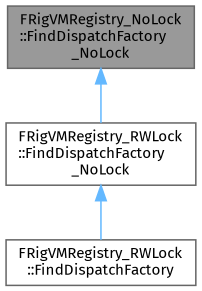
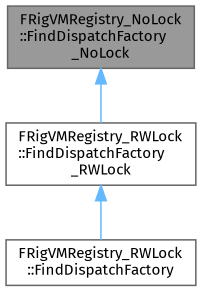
(101, 154) -> (101, 154)
